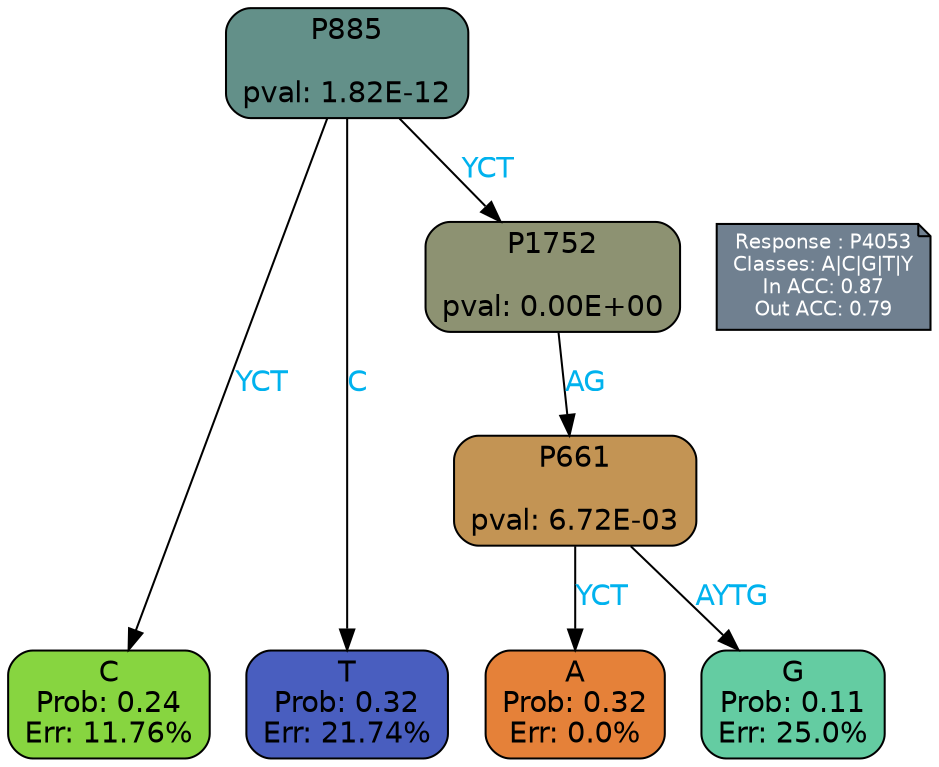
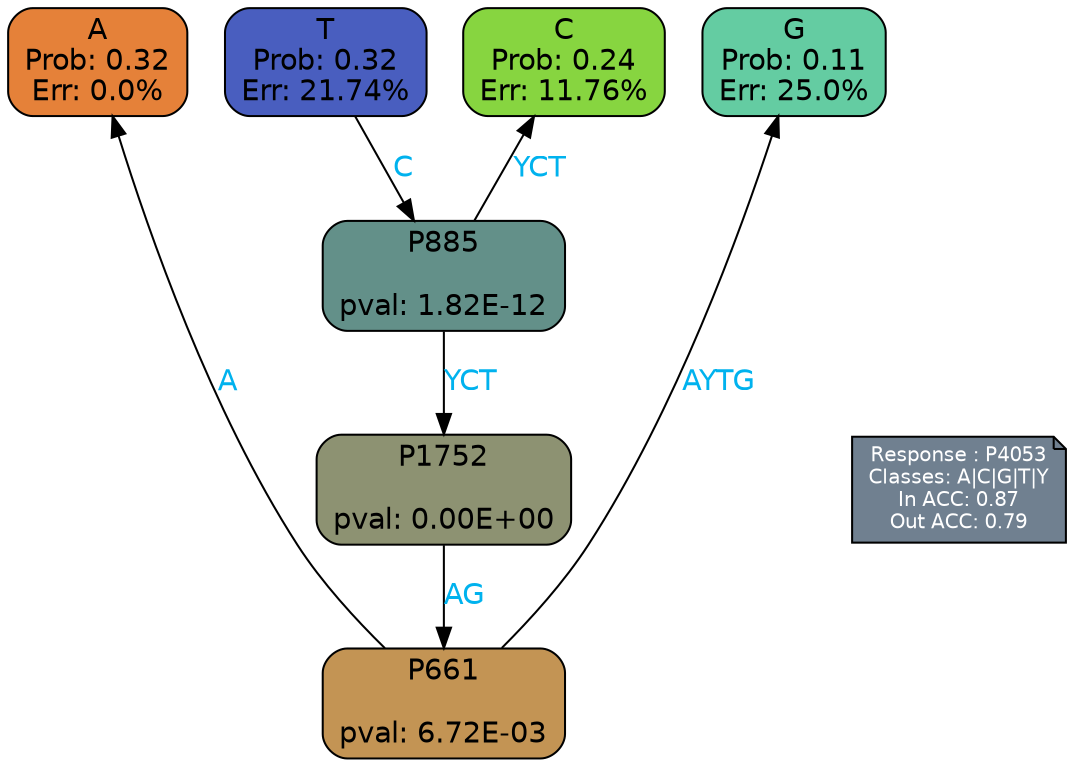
(347, 374) -> (380, 160)
(602, 598) -> (228, 383)
